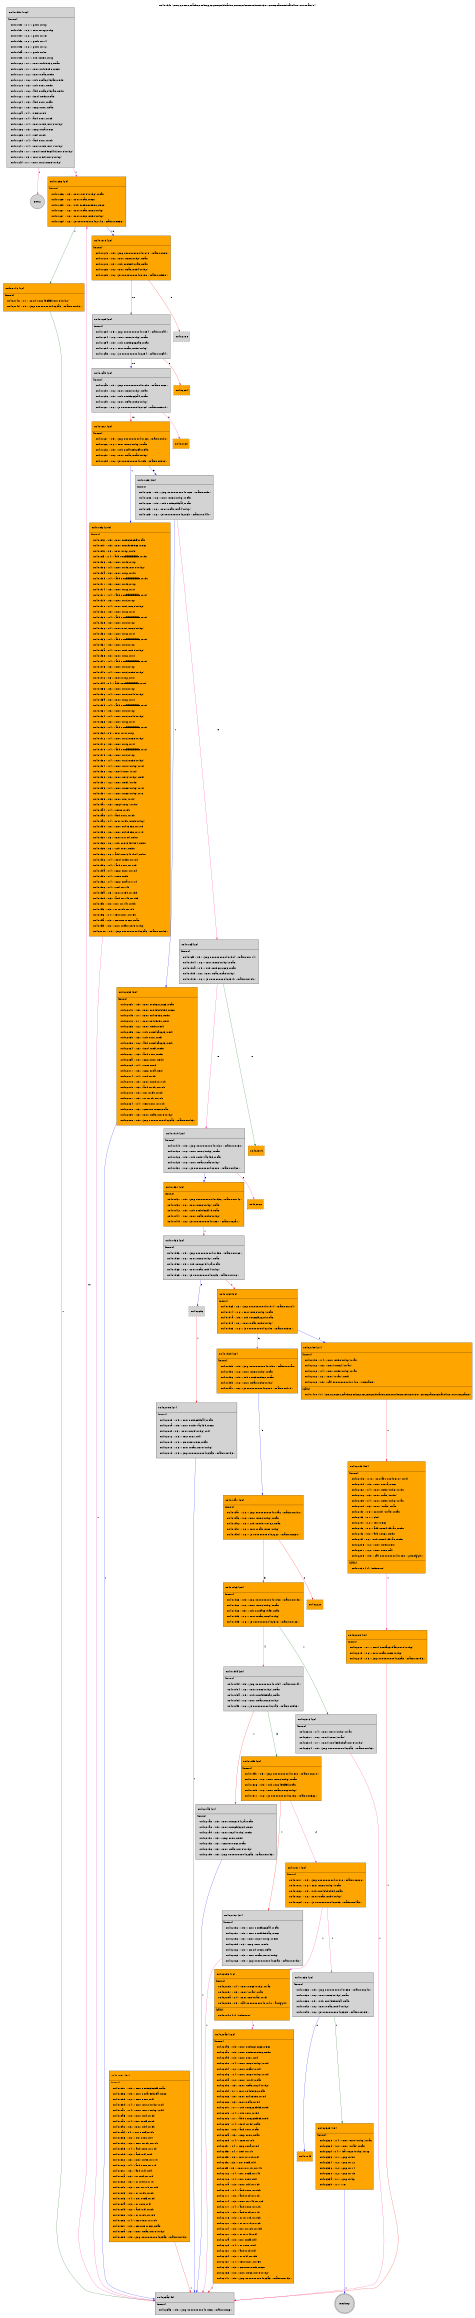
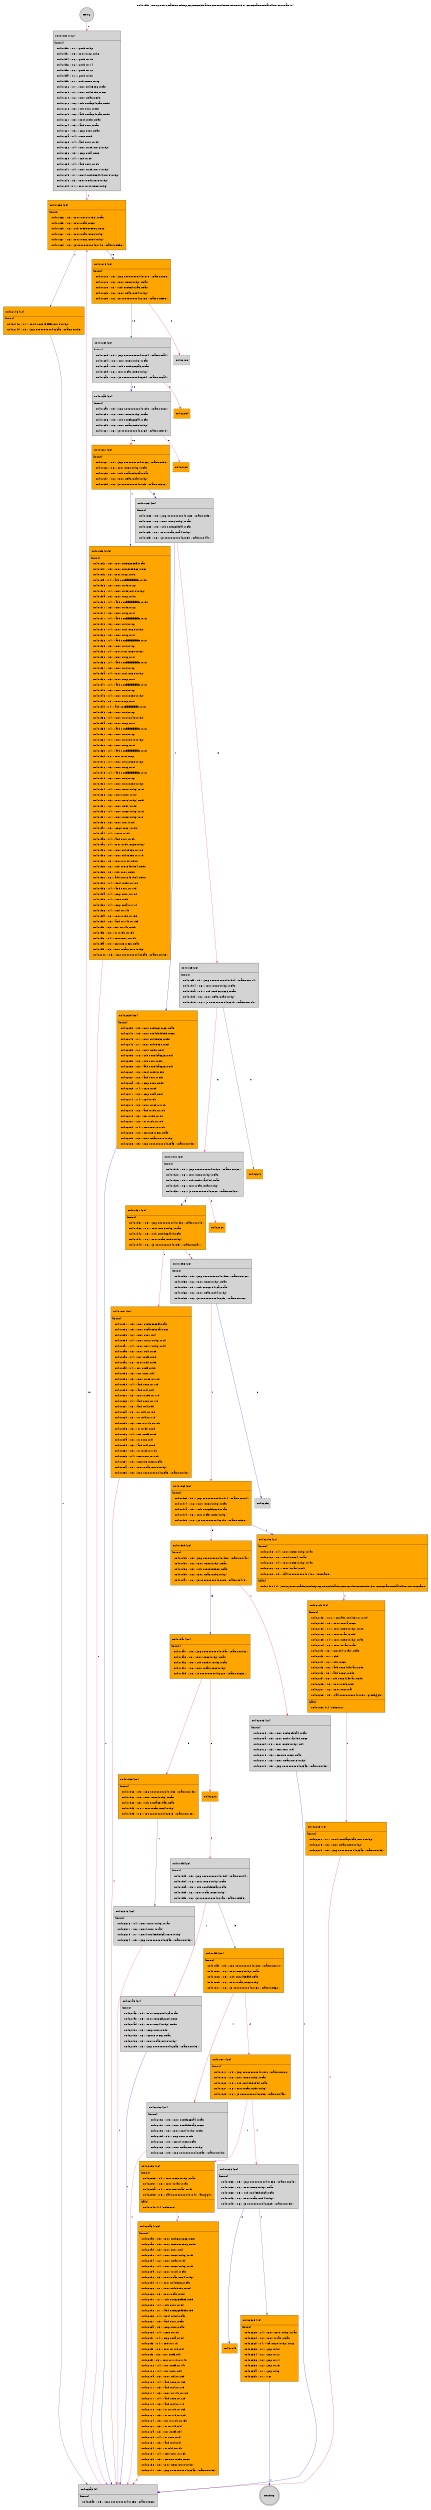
(38, 180) -> (87, 26)
none -> (161, 1277)
(197, 1359) -> (272, 1646)
(263, 1646) -> (210, 1829)
